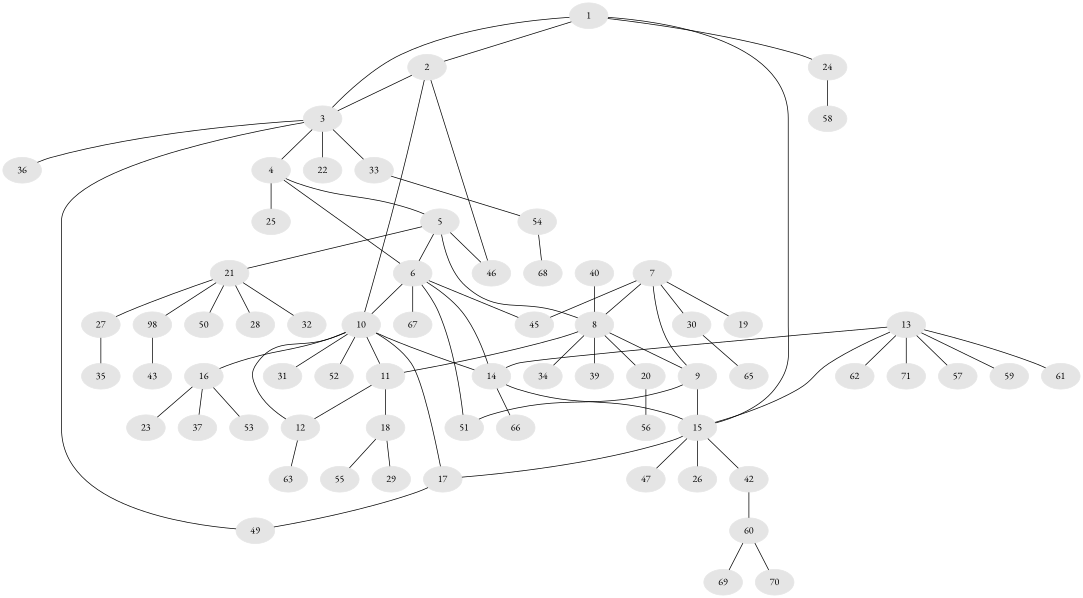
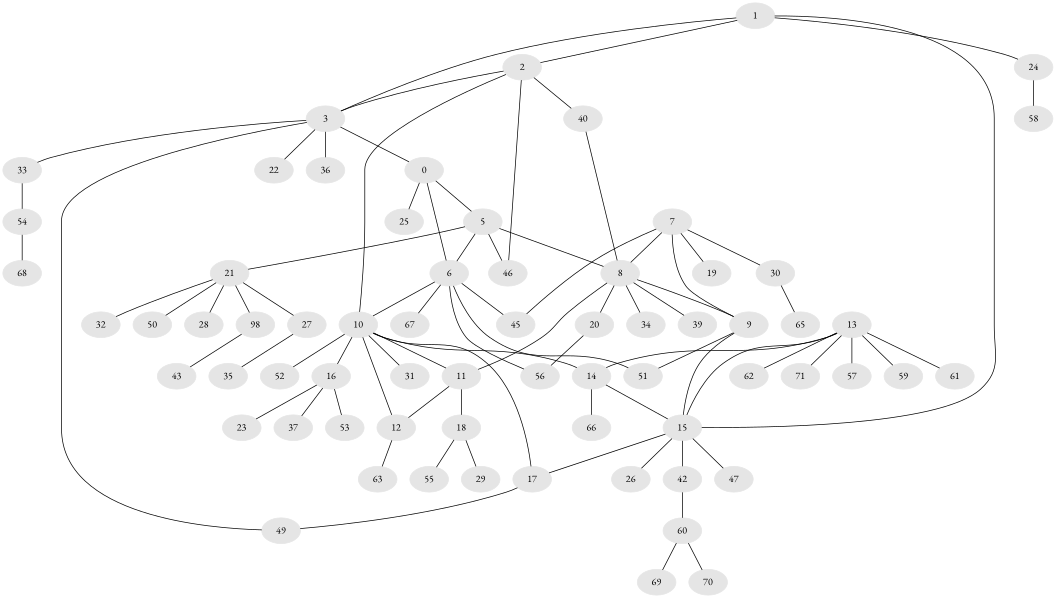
none -> (553, 93)
(271, 170) -> (424, 170)
(466, 317) -> (470, 341)
